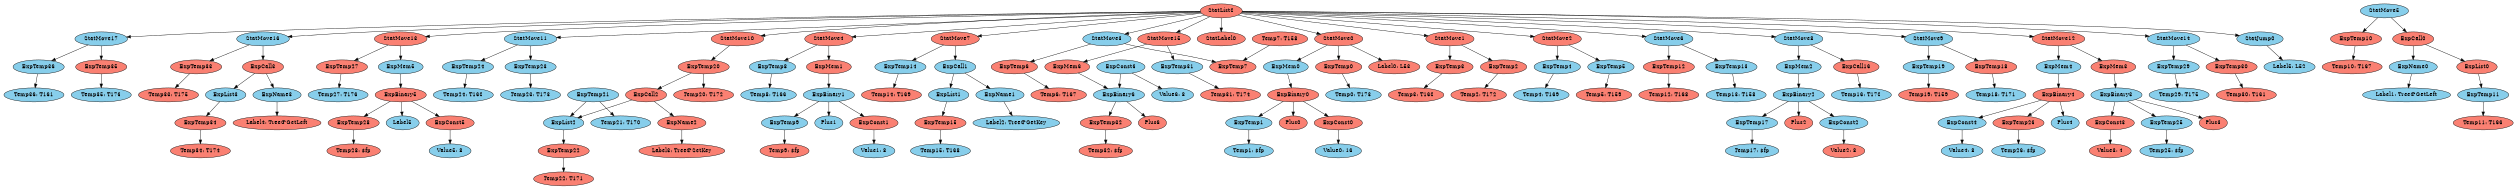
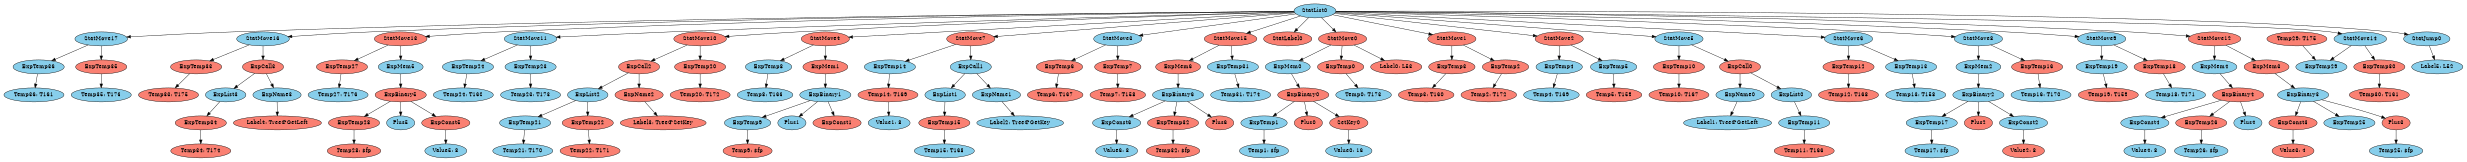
(1221, 11) -> (1315, 11)
none -> (1494, 25)
(1258, 52) -> (1118, 79)
(1856, 67) -> (2037, 67)
(2477, 67) -> (1791, 95)
(1120, 79) -> (1149, 108)
(2176, 79) -> (2308, 51)
(676, 80) -> (671, 52)
(1231, 95) -> (1241, 95)
(2179, 95) -> (2297, 39)
(580, 108) -> (559, 108)
(403, 123) -> (401, 123)
(1338, 123) -> (1349, 123)
(874, 135) -> (888, 107)
(2167, 135) -> (2396, 135)
